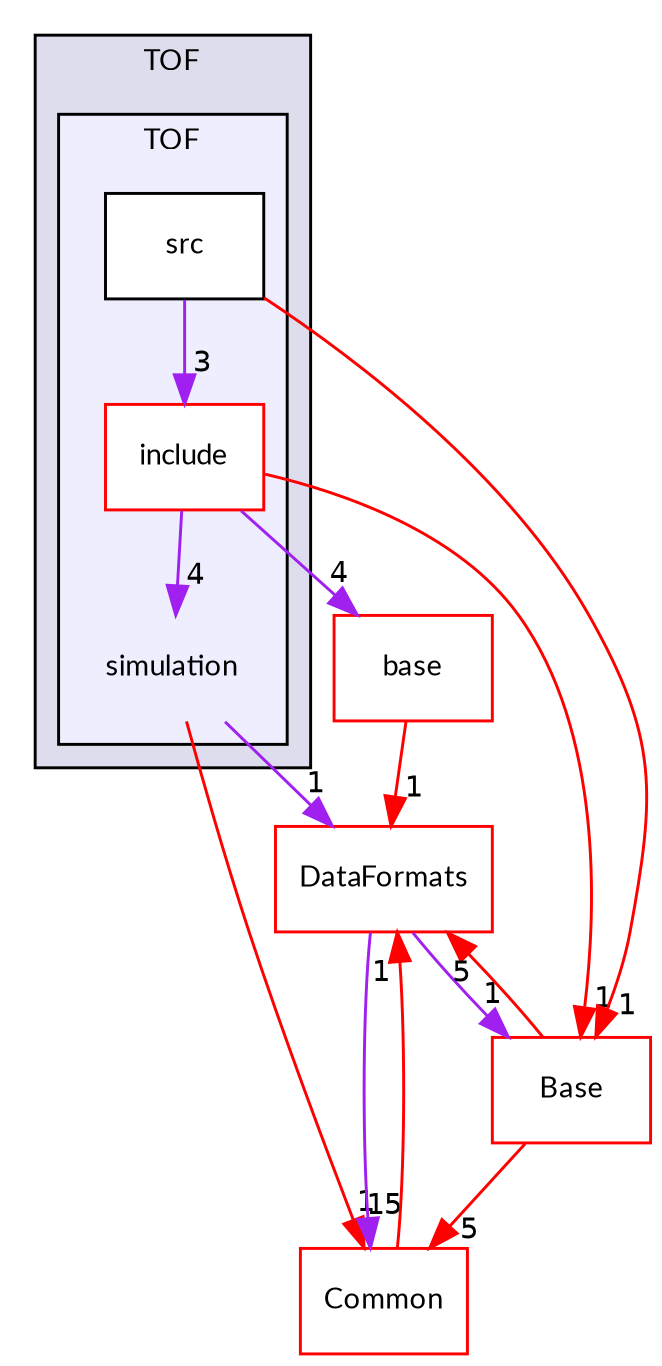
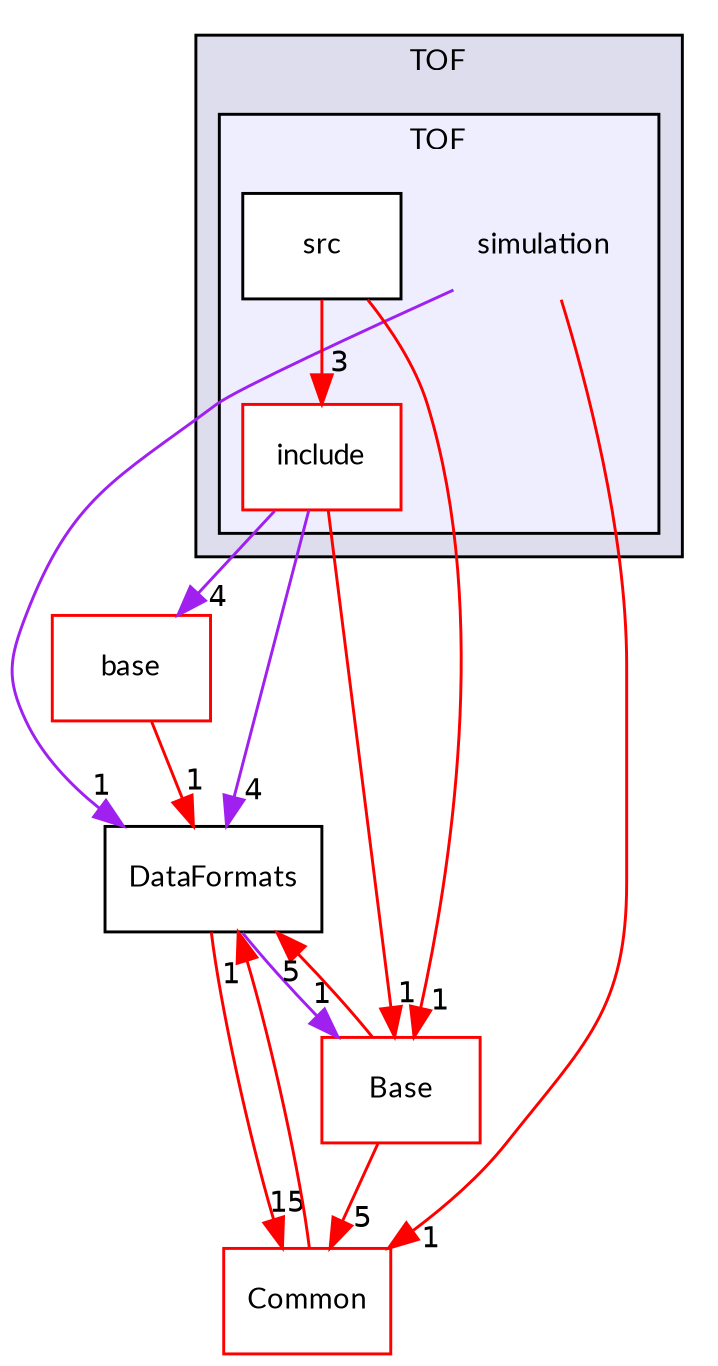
(185, 337) -> (322, 330)
(180, 548) -> (271, 654)
(384, 879) -> (213, 879)
(364, 1075) -> (238, 1077)
